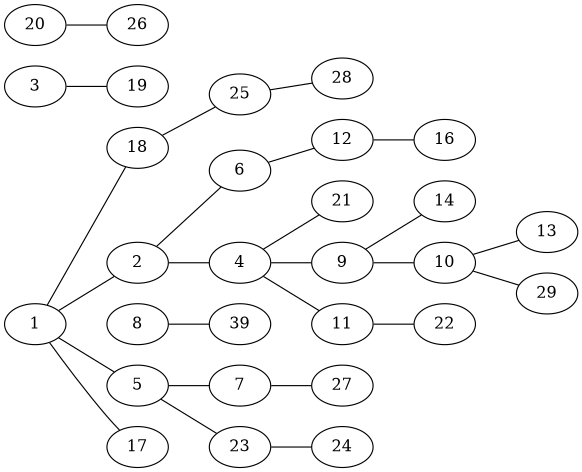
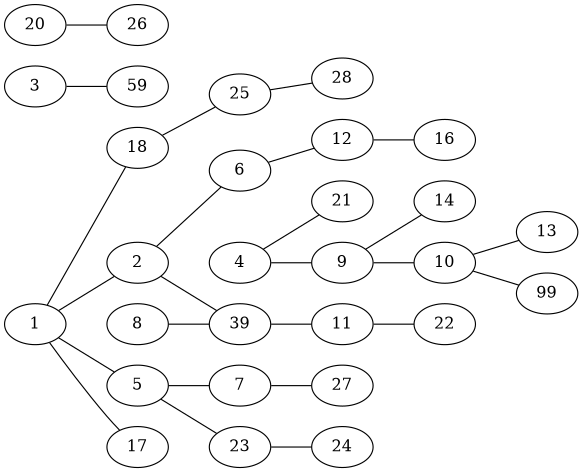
(138, 86) -> (138, 86)
(189, 263) -> (189, 293)
(291, 293) -> (291, 324)
(547, 293) -> (547, 293)
